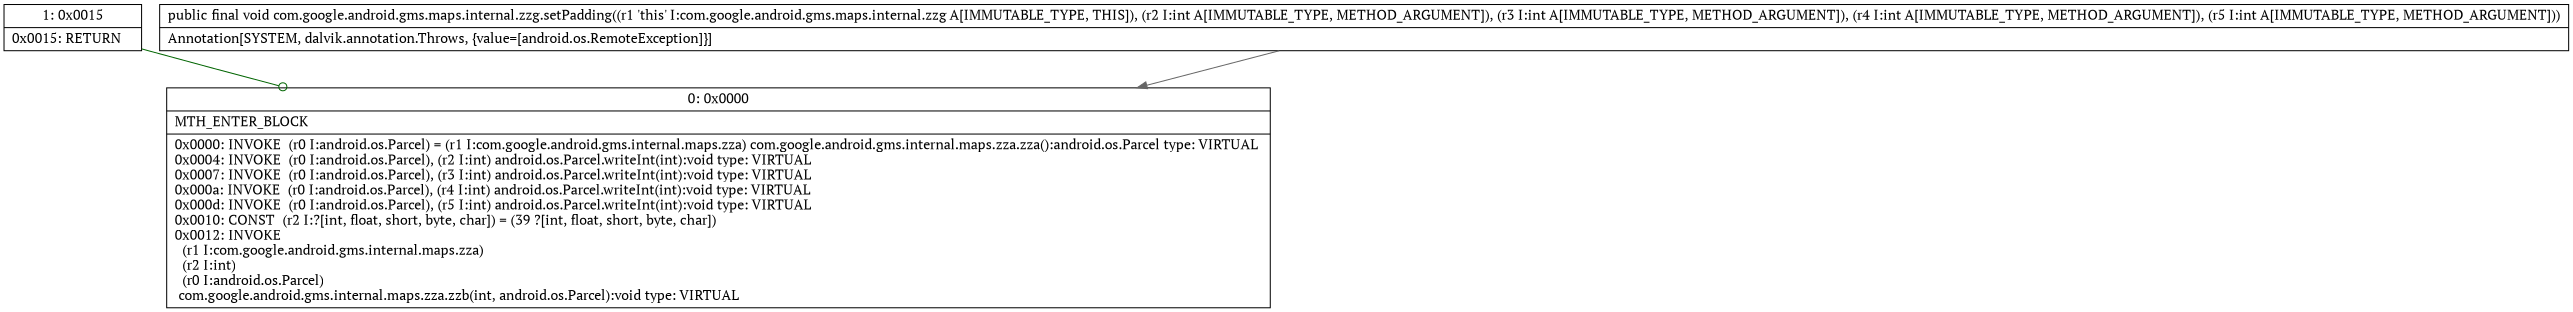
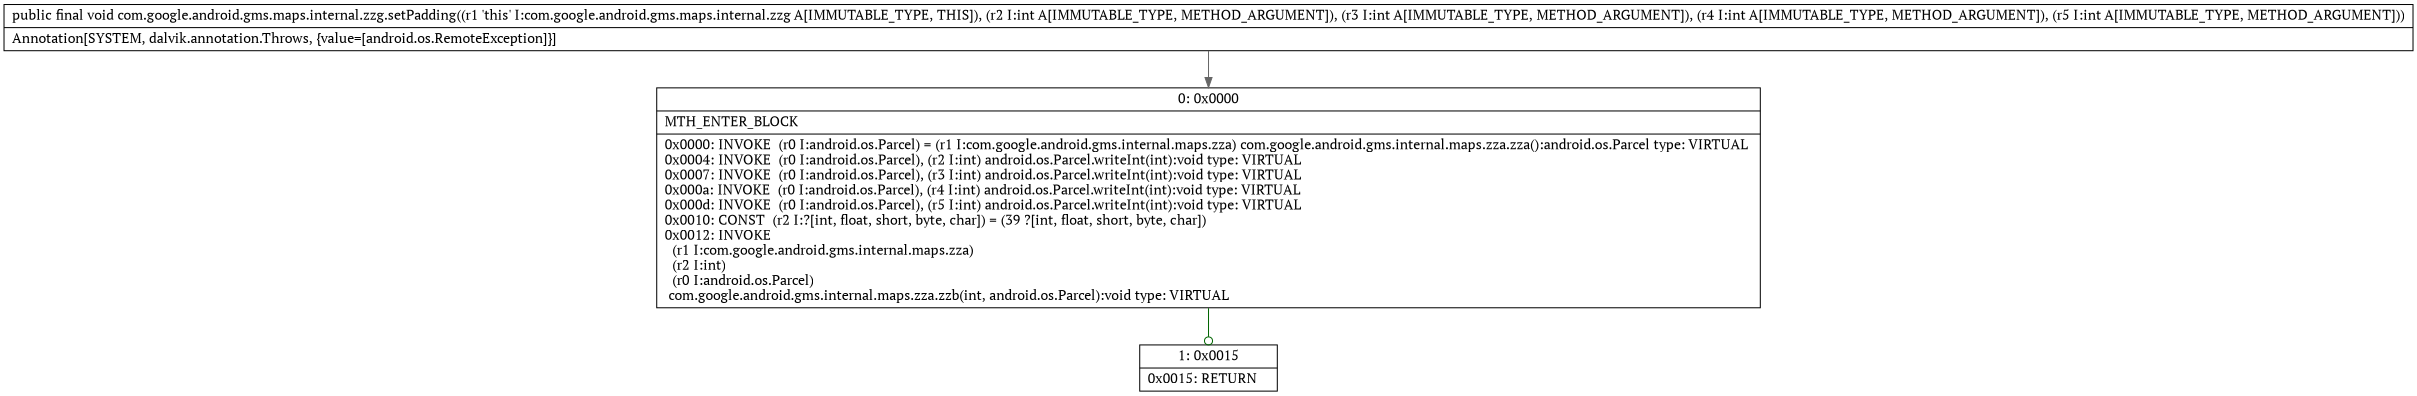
(210, 68) -> (1209, 323)
